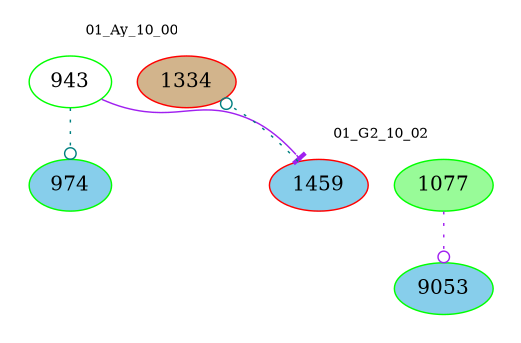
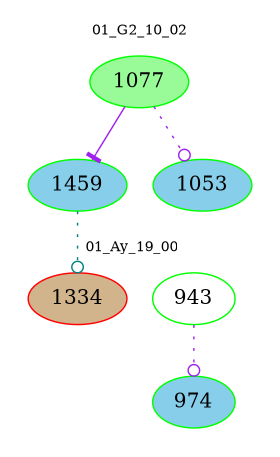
(132, 31) -> (132, 248)
(204, 110) -> (111, 130)
(70, 128) -> (194, 345)
(319, 185) -> (78, 185)
(444, 289) -> (202, 185)
